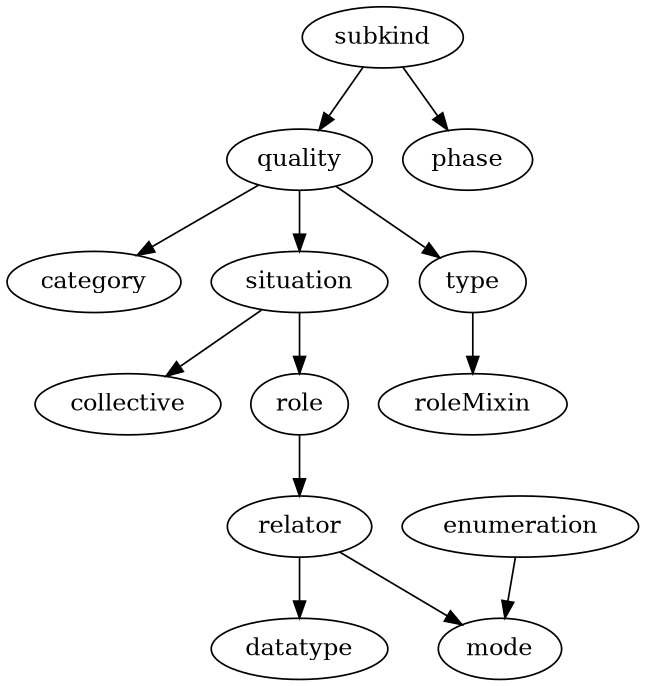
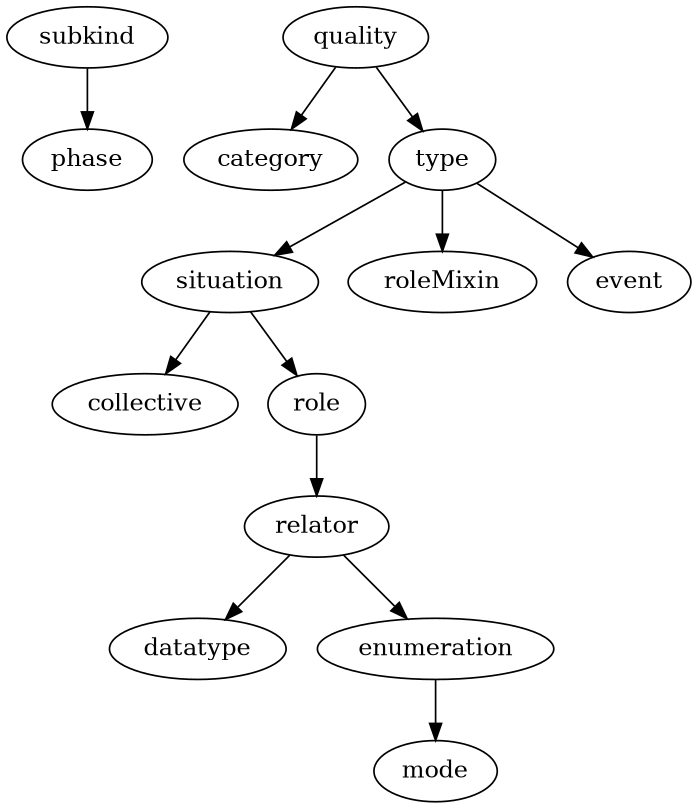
(346, 92) -> none
(300, 212) -> (348, 214)
none -> (629, 282)
(393, 584) -> (369, 581)
